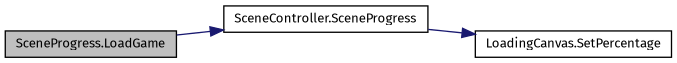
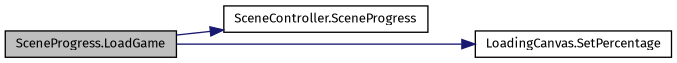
(445, 31) -> (319, 44)
